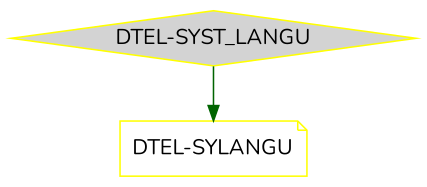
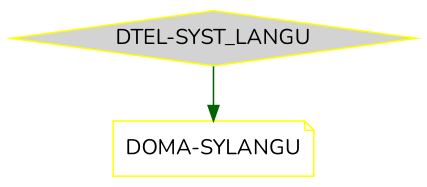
(213, 149) -> (213, 149)
